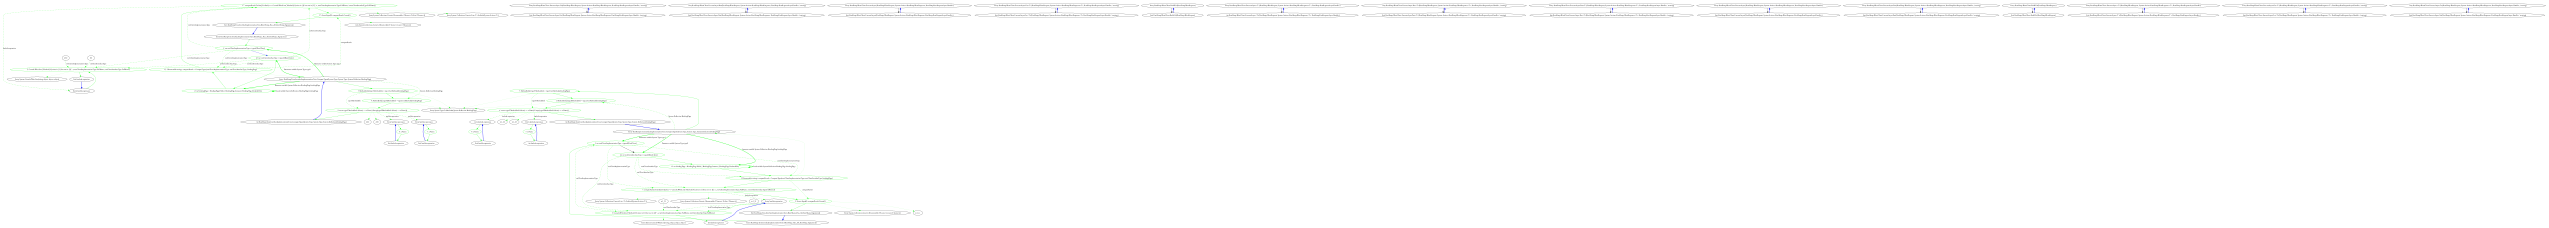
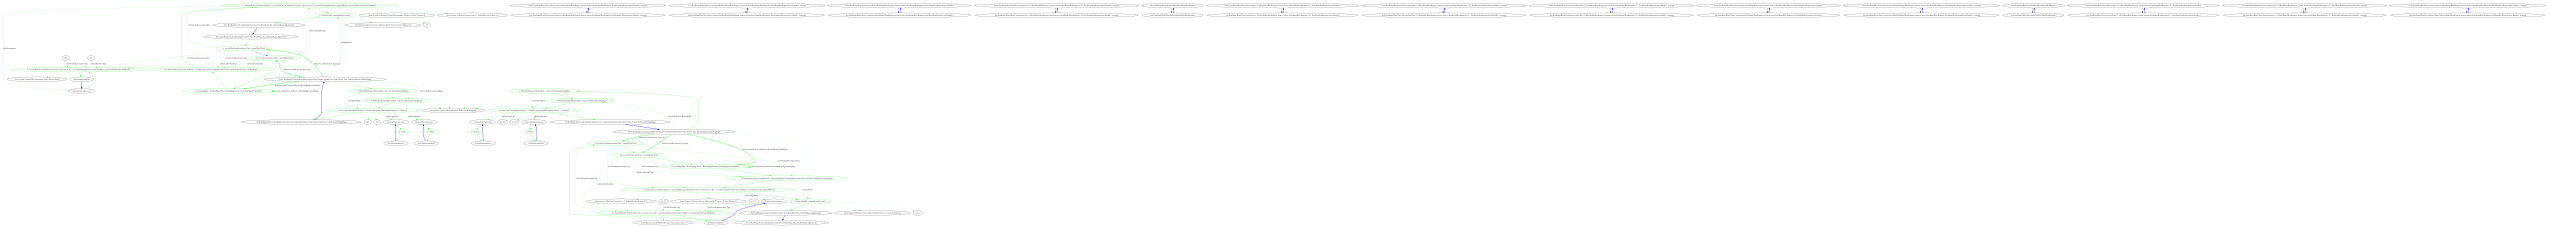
none -> (427, 25)
(627, 149) -> (627, 149)
